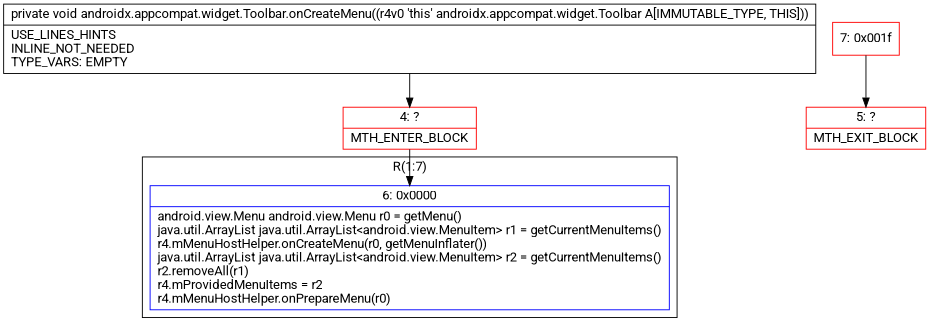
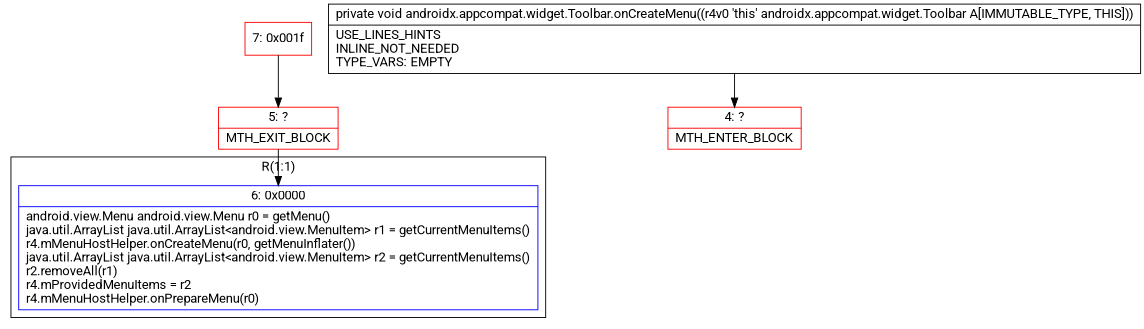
(410, 163) -> (278, 163)
(410, 167) -> (278, 167)
